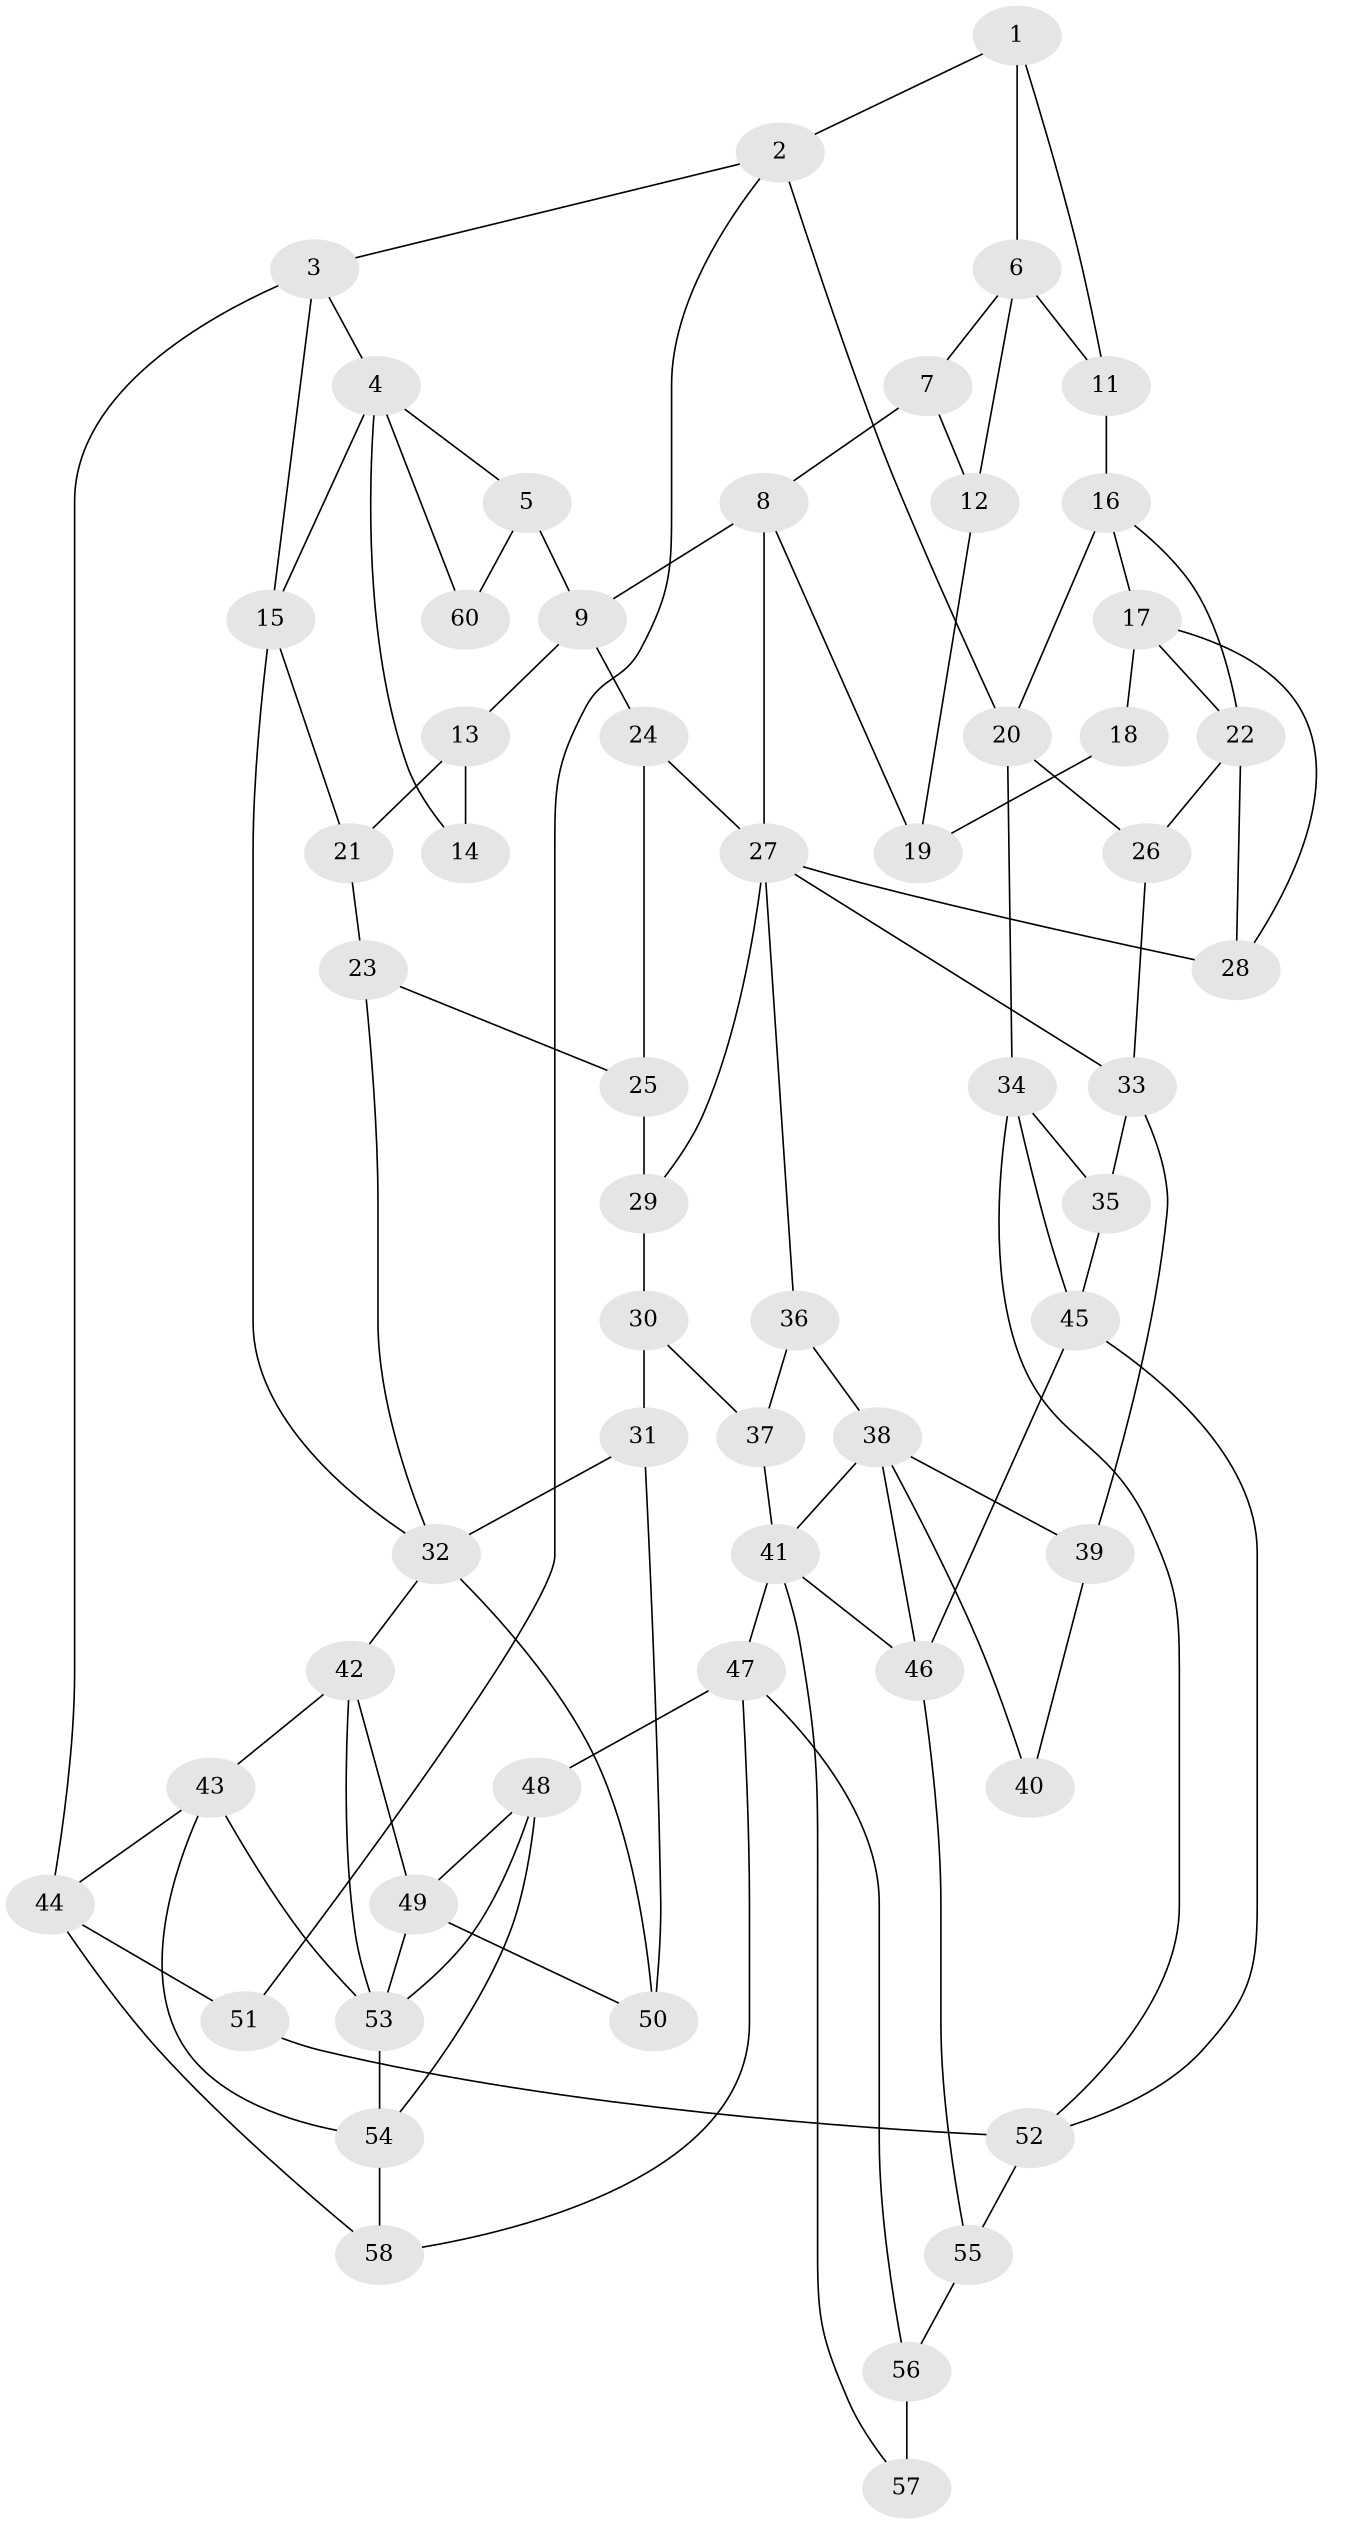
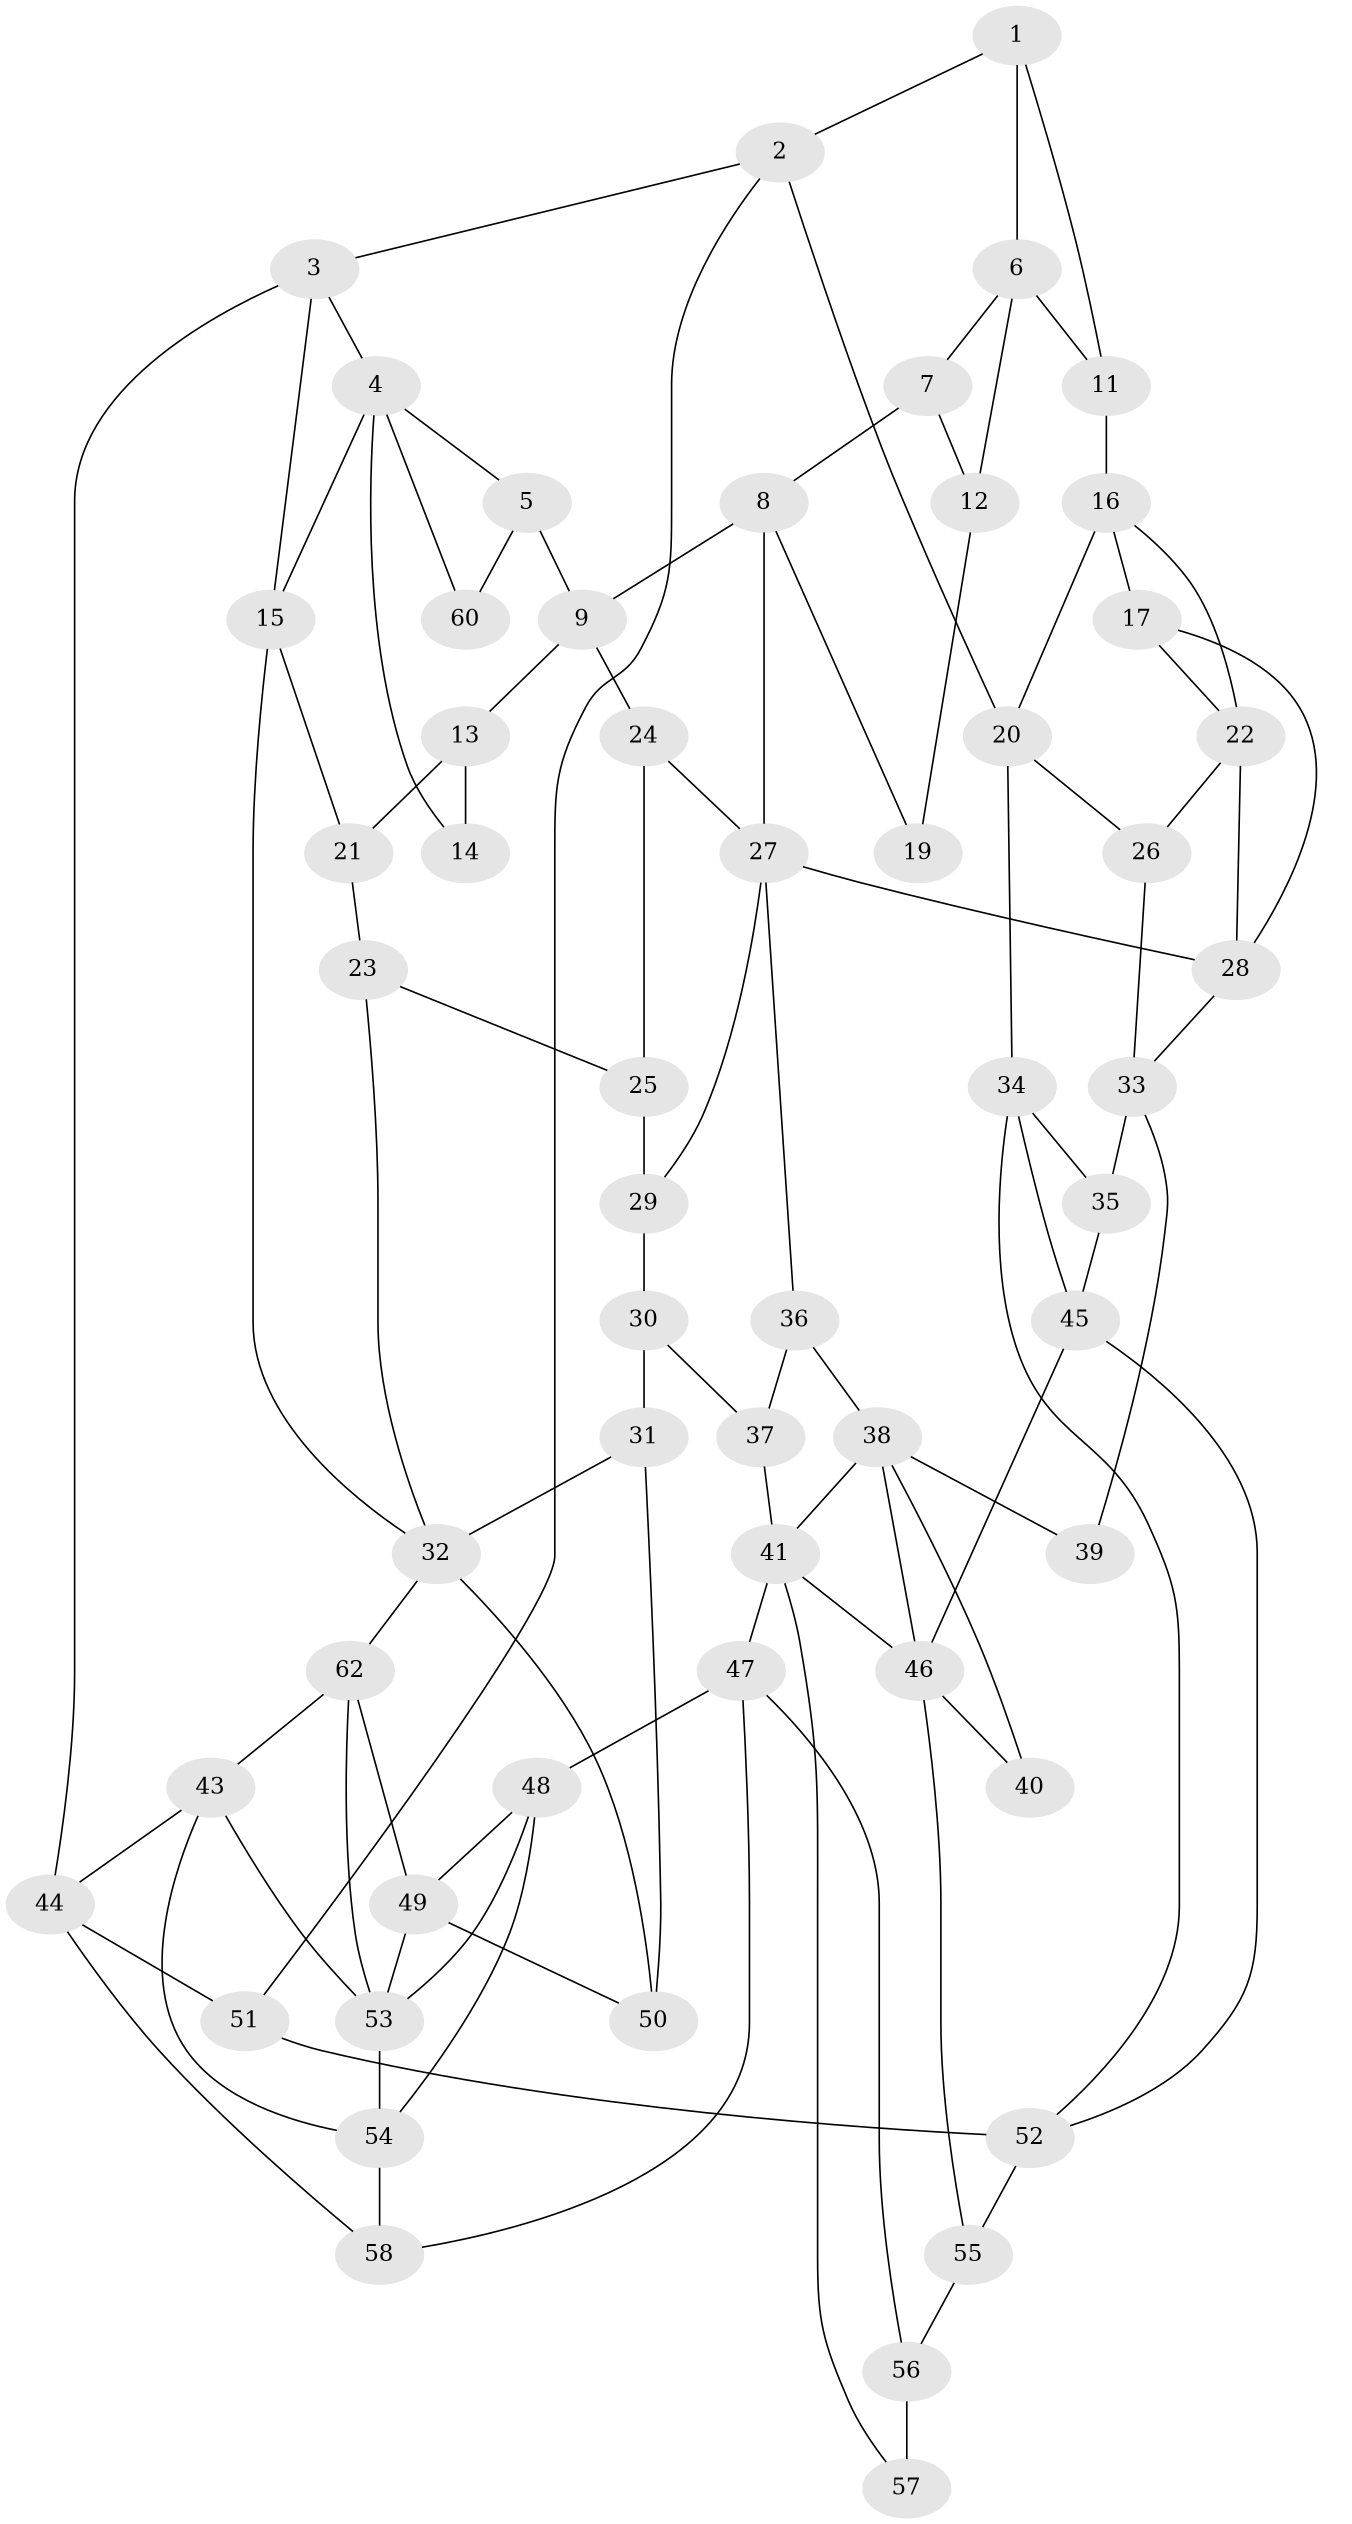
(1124, 736) -> none
(948, 970) -> (1184, 1029)
(350, 1671) -> (350, 1671)
(1060, 1671) -> (975, 1729)
